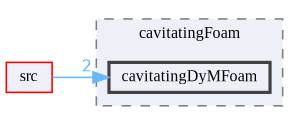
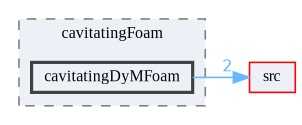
(73, 77) -> (215, 77)
